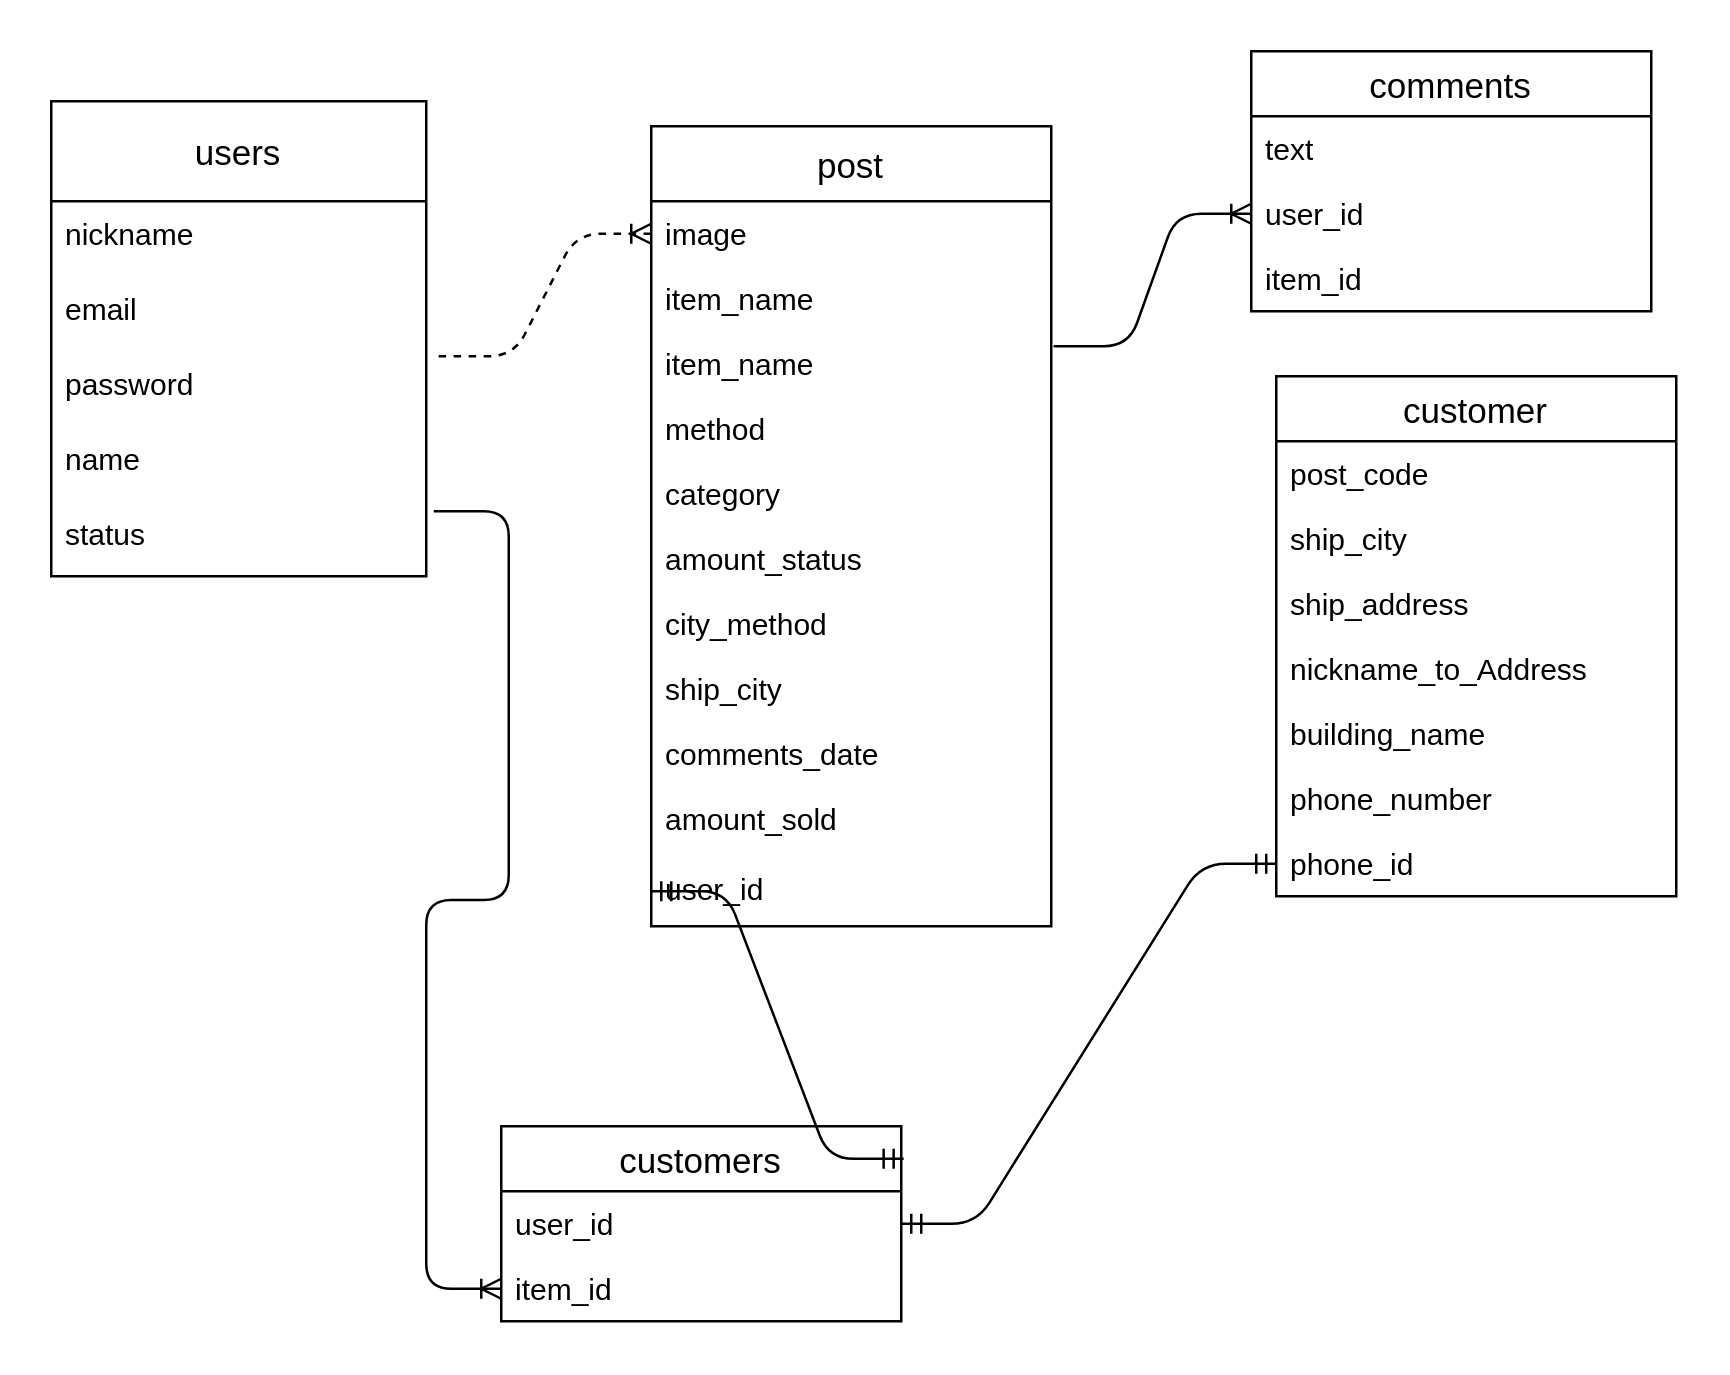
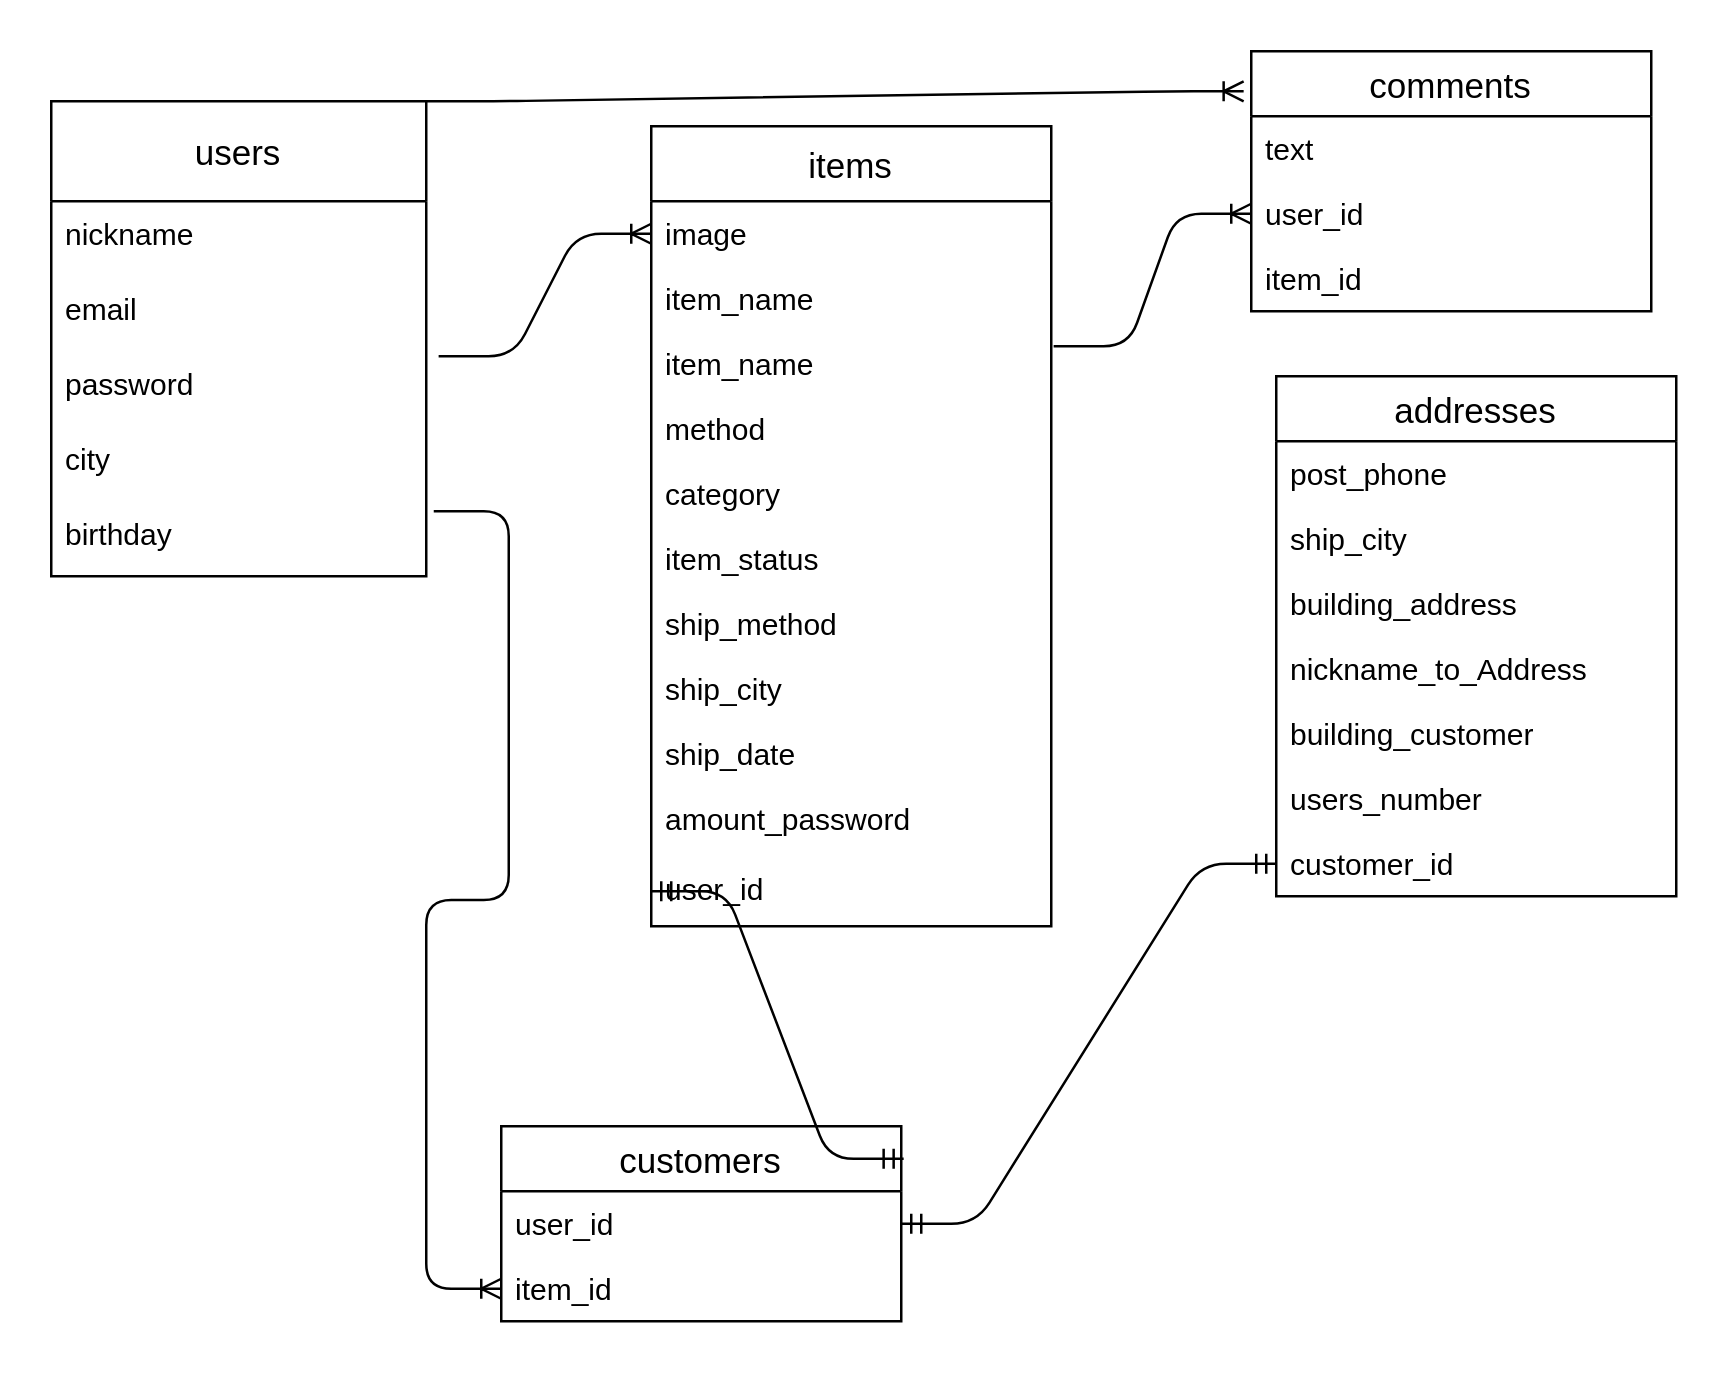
none -> (834, 96)
(850, 166) -> (850, 166)
(544, 296) -> (544, 296)
(1475, 411) -> (1475, 411)
(99, 460) -> (95, 460)
(1366, 475) -> (1374, 475)
(115, 535) -> (128, 535)
(774, 560) -> (754, 560)
(1387, 605) -> (1413, 605)
(754, 625) -> (754, 625)
(1388, 735) -> (1421, 735)
(774, 755) -> (737, 755)
(1391, 800) -> (1391, 800)
(754, 820) -> (791, 820)
(1353, 865) -> (1379, 865)
